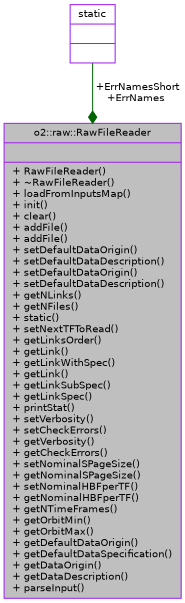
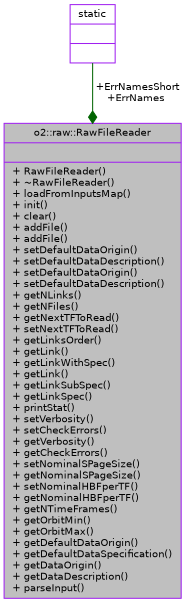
(36, 318) -> (66, 318)
